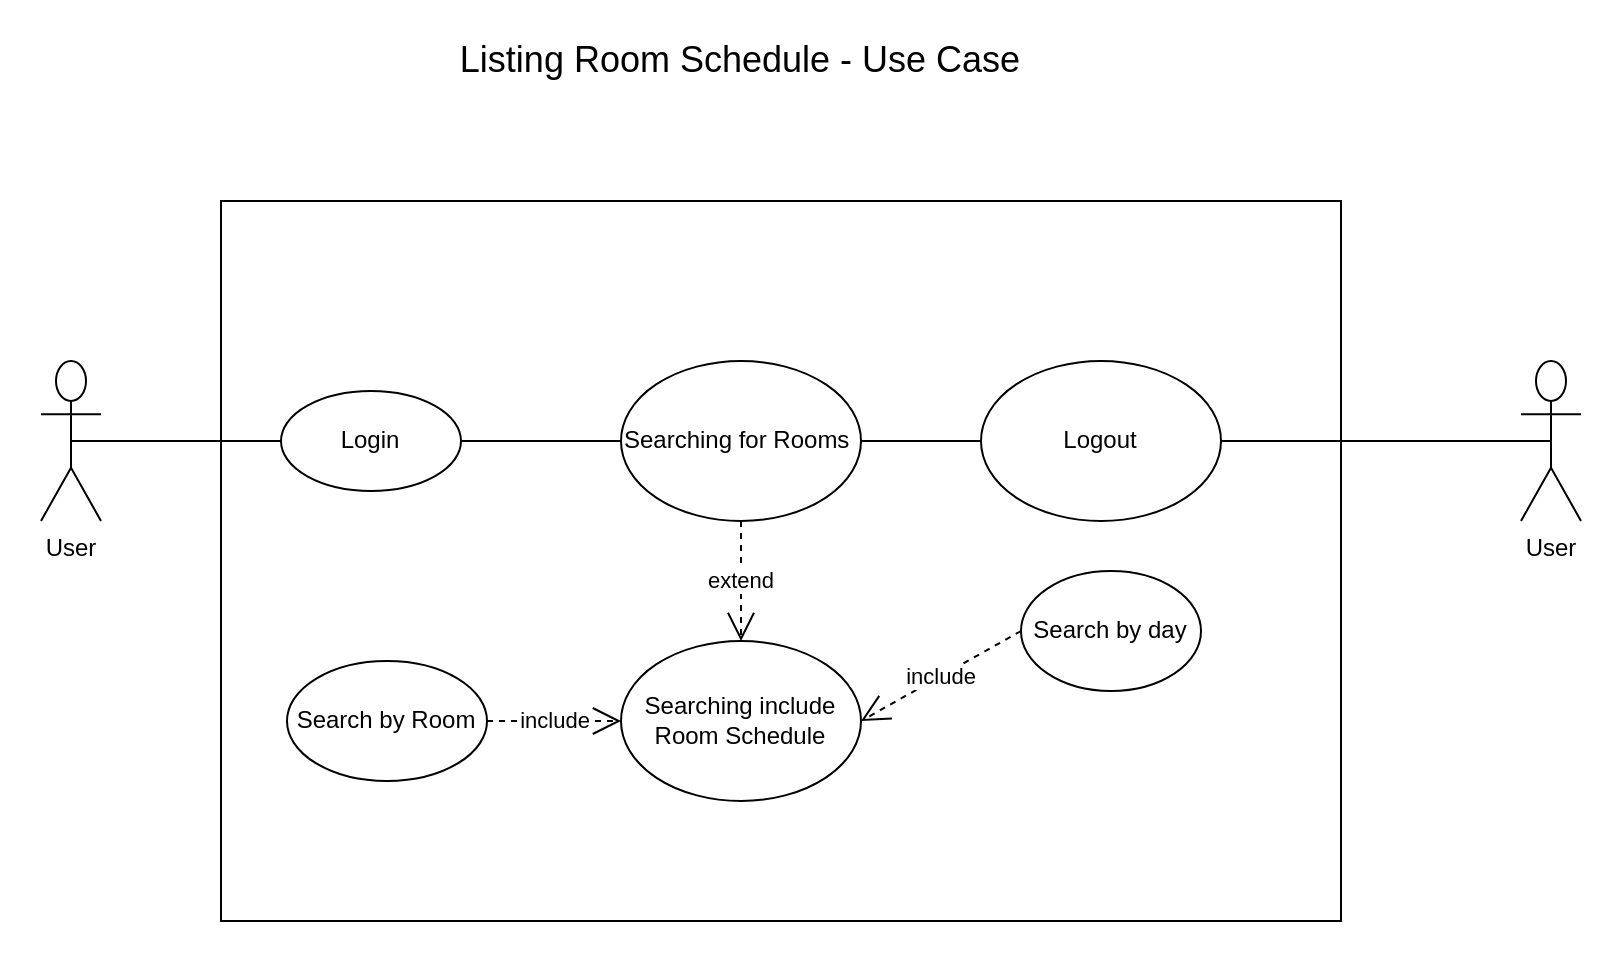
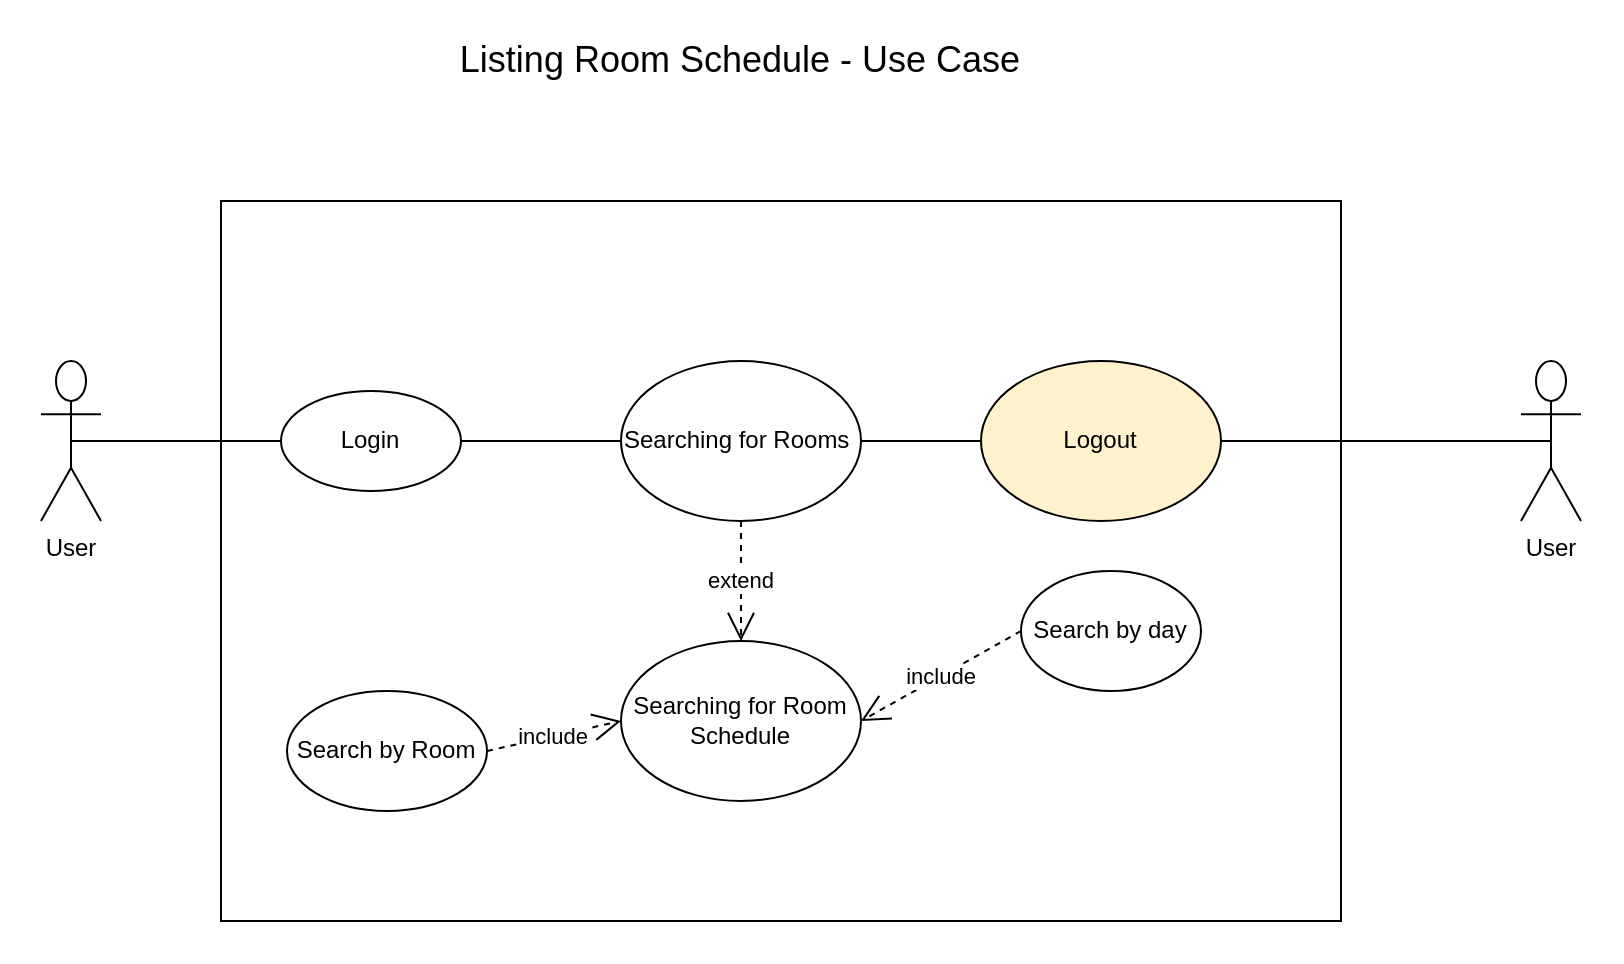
(1101, 441) -> (1101, 441)
(387, 721) -> (387, 751)
(741, 721) -> (741, 721)
